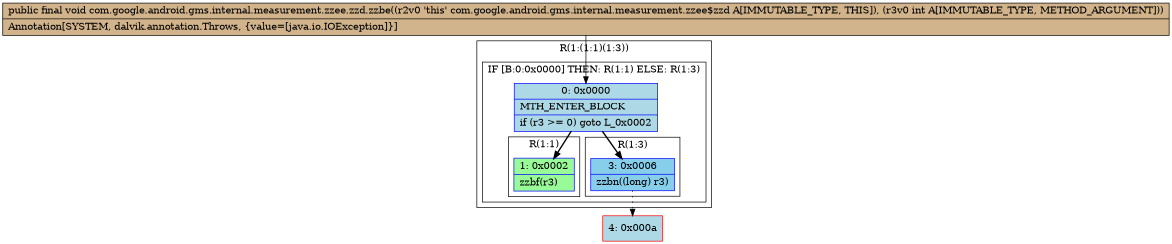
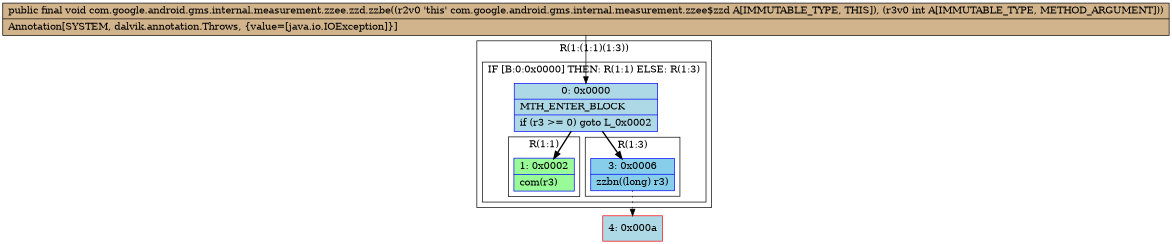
(539, 183) -> (539, 183)
